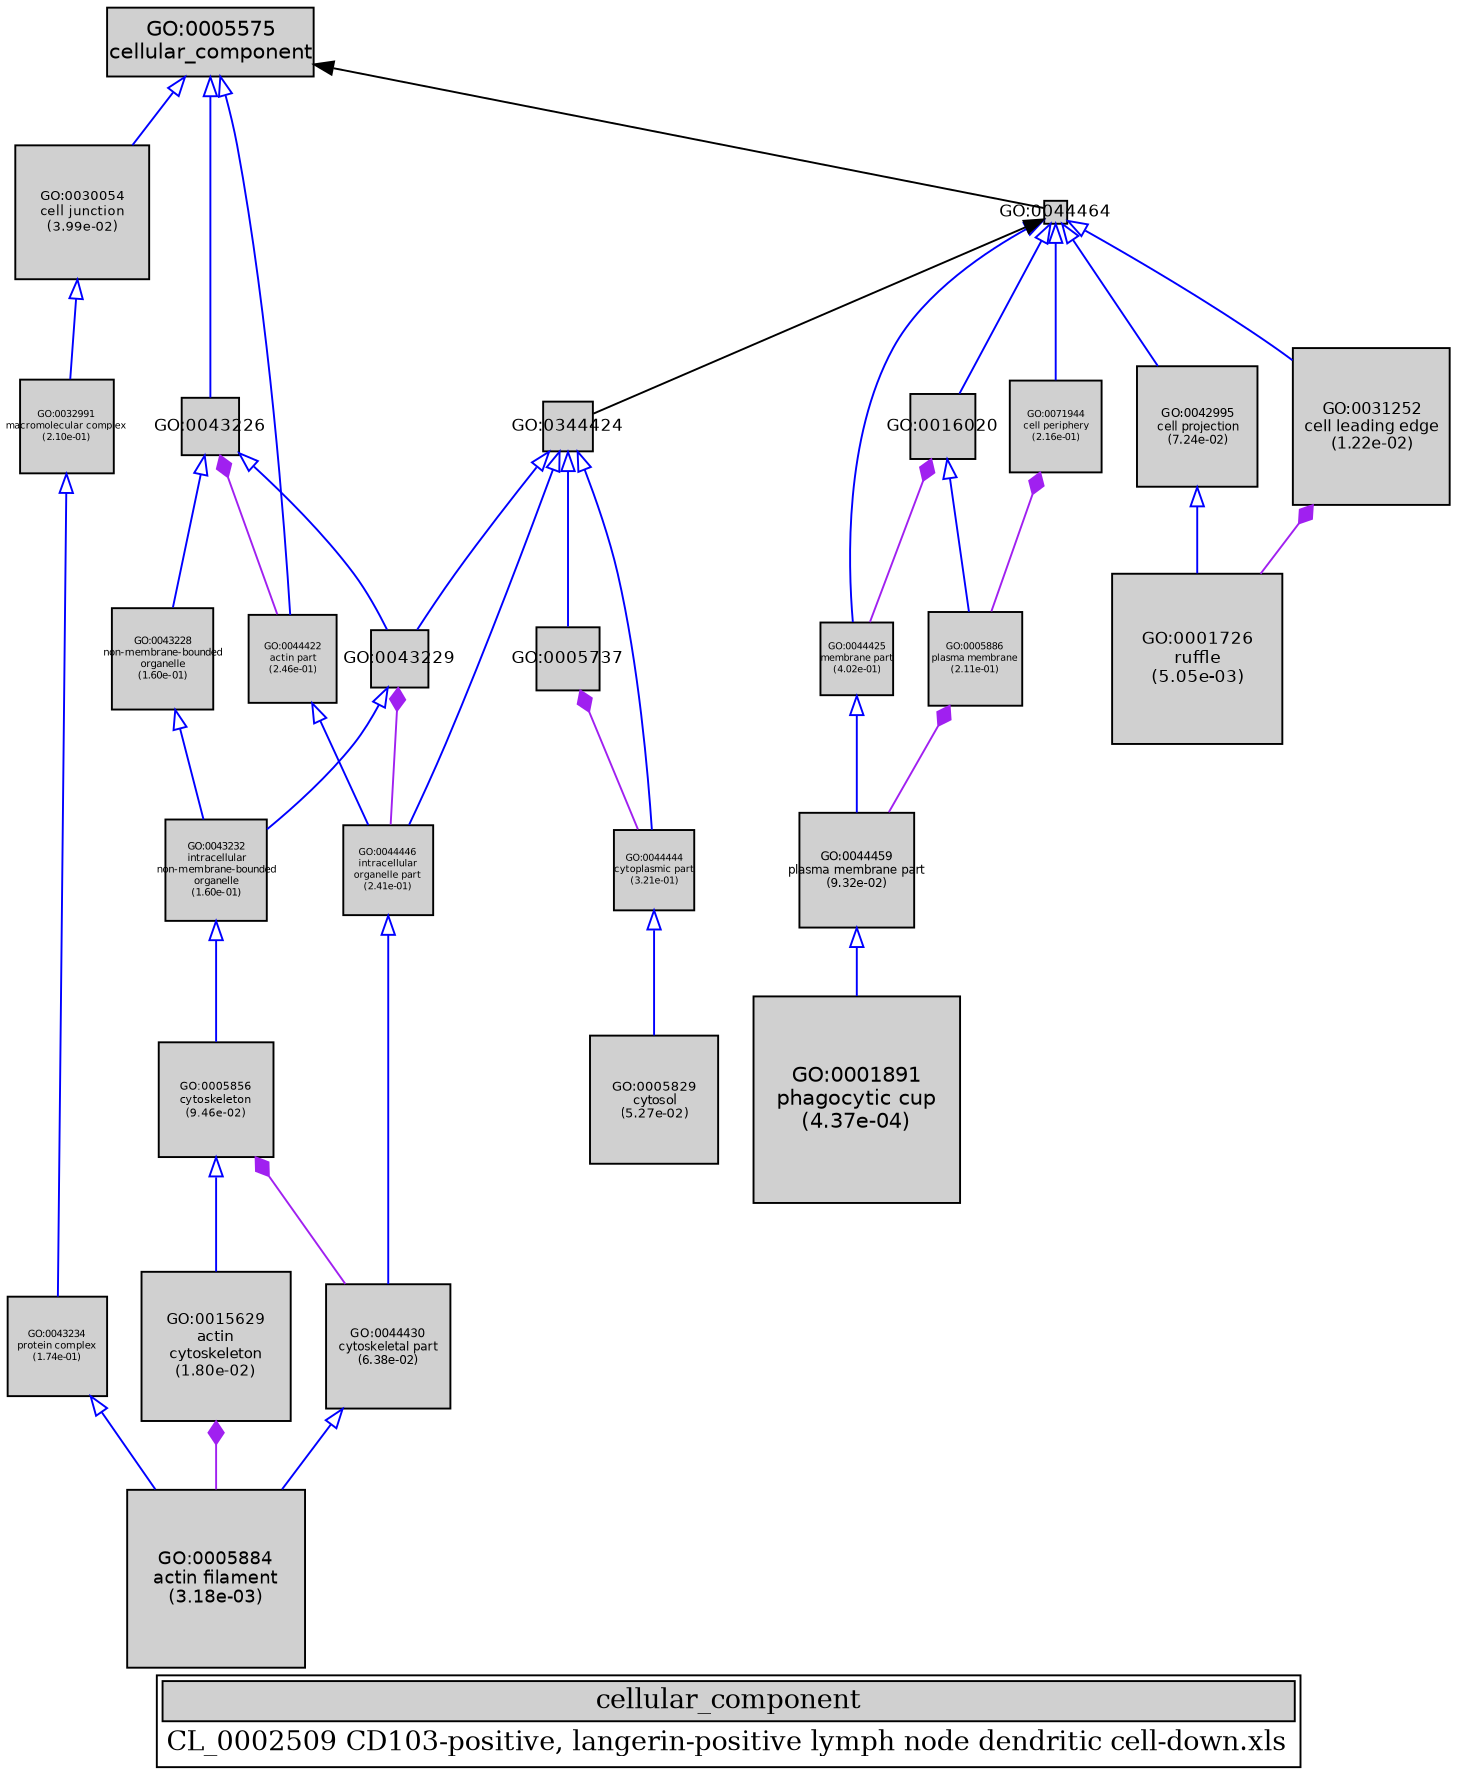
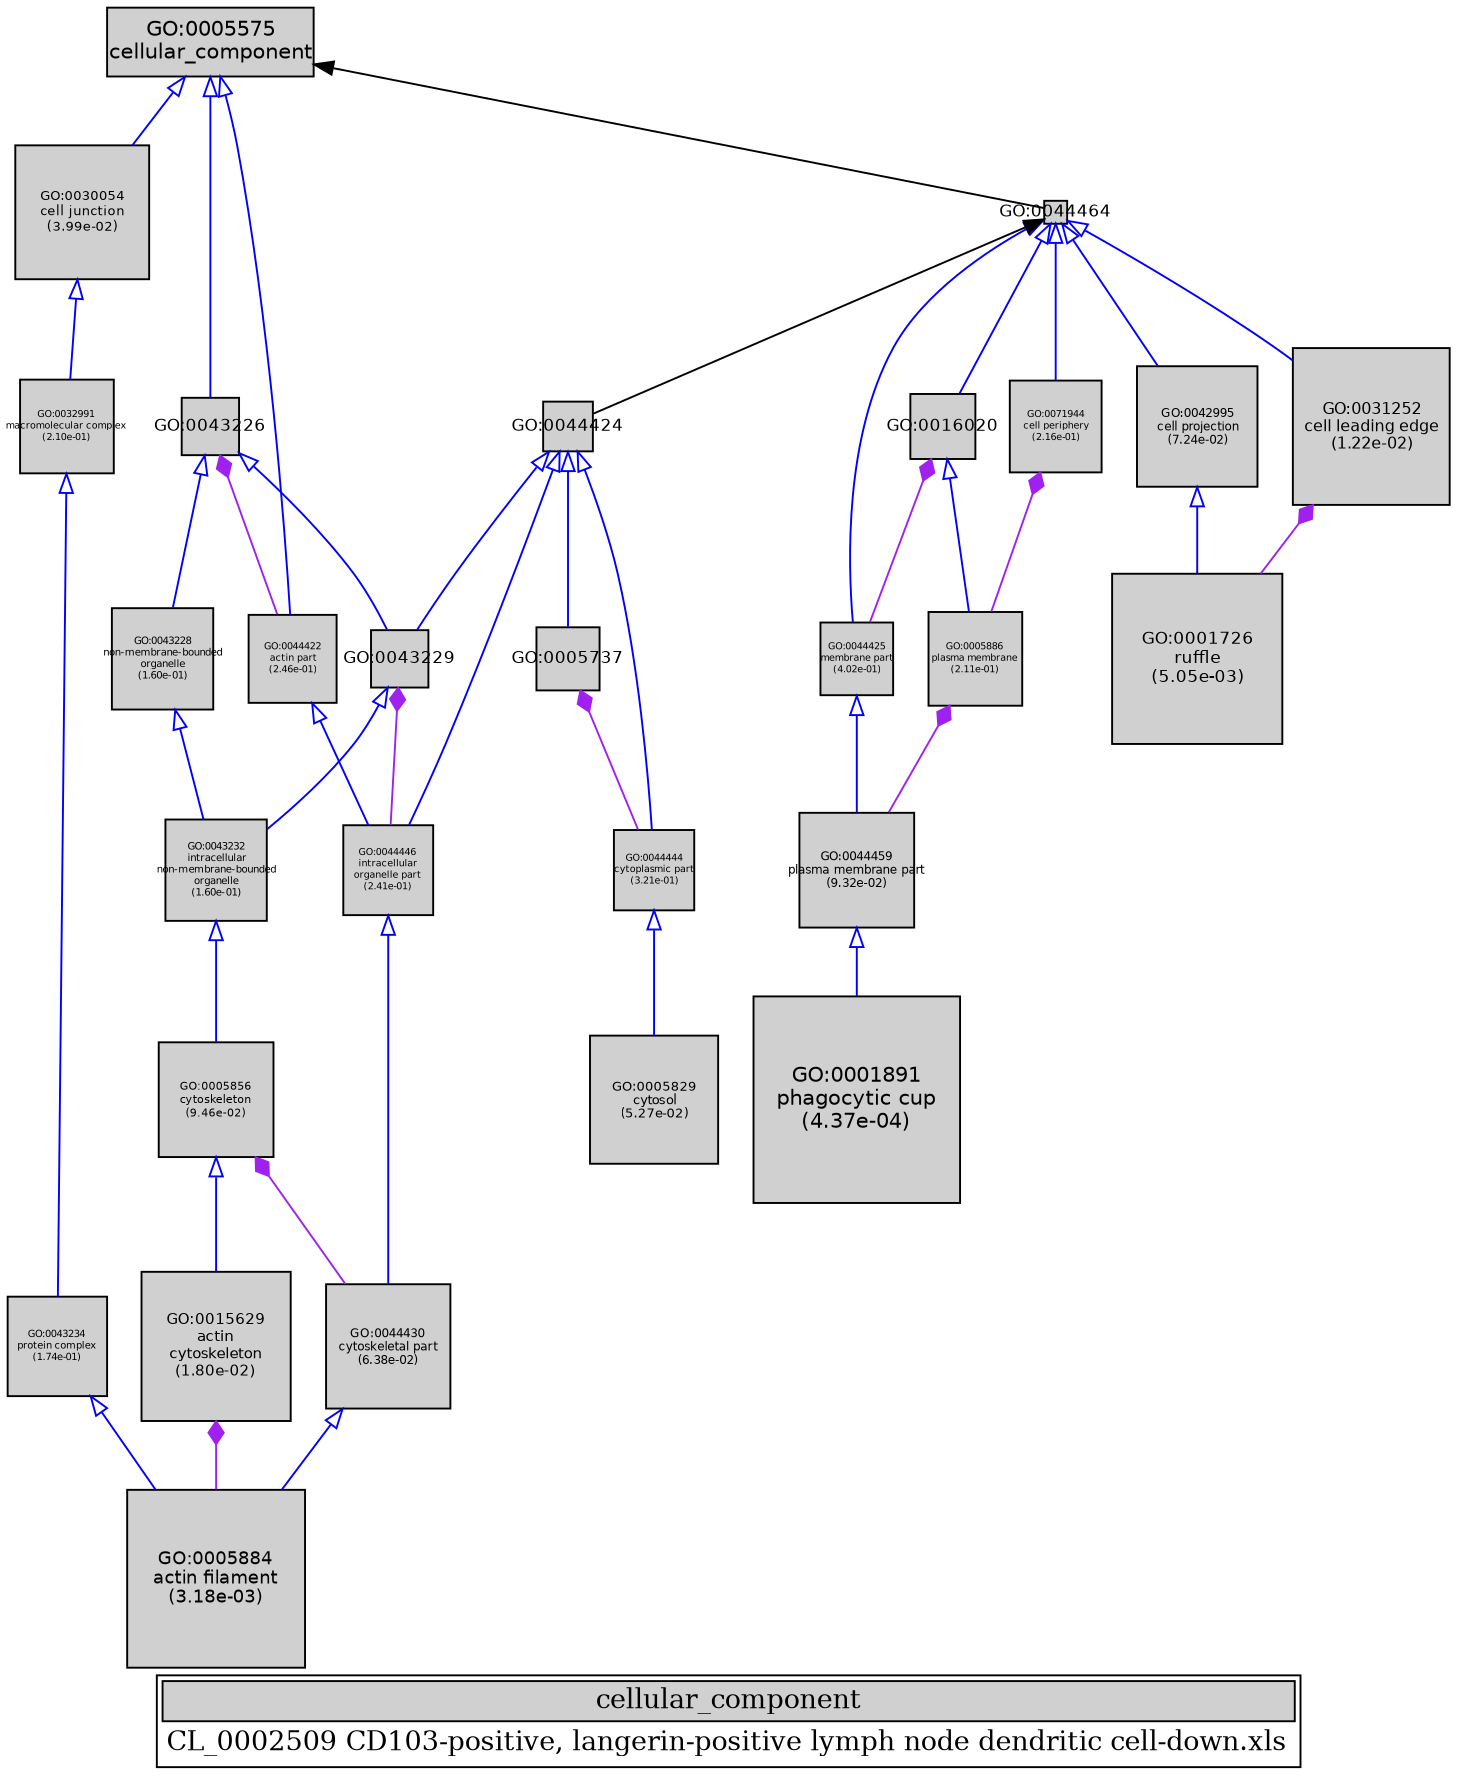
(568, 426) -> (568, 426)
